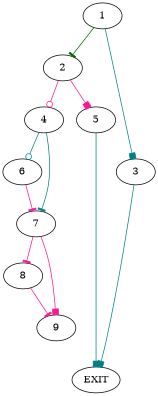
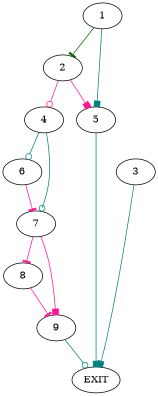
(118, 90) -> (100, 64)
(50, 171) -> (50, 171)
none -> (74, 351)
